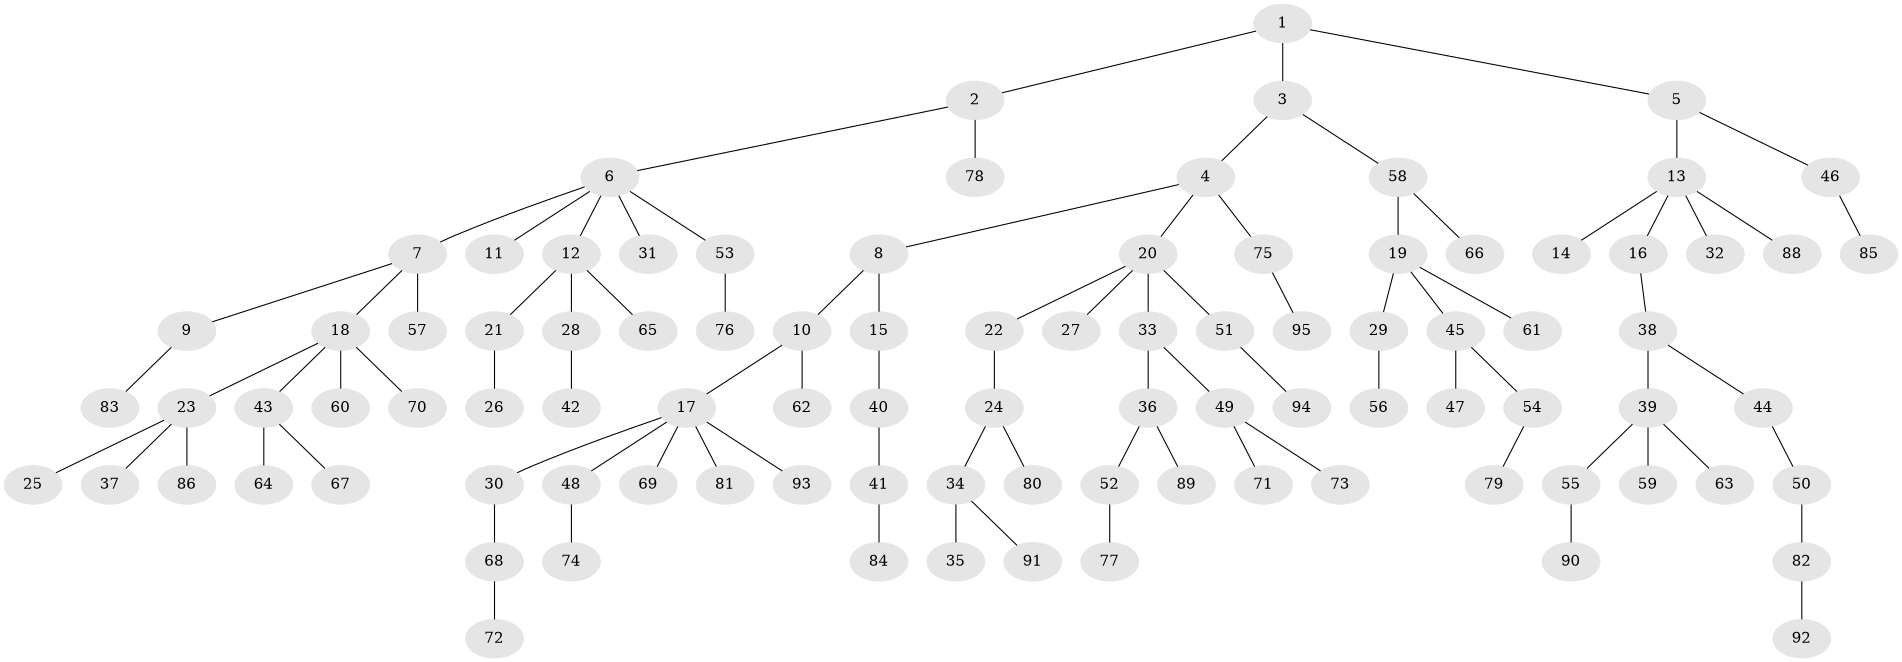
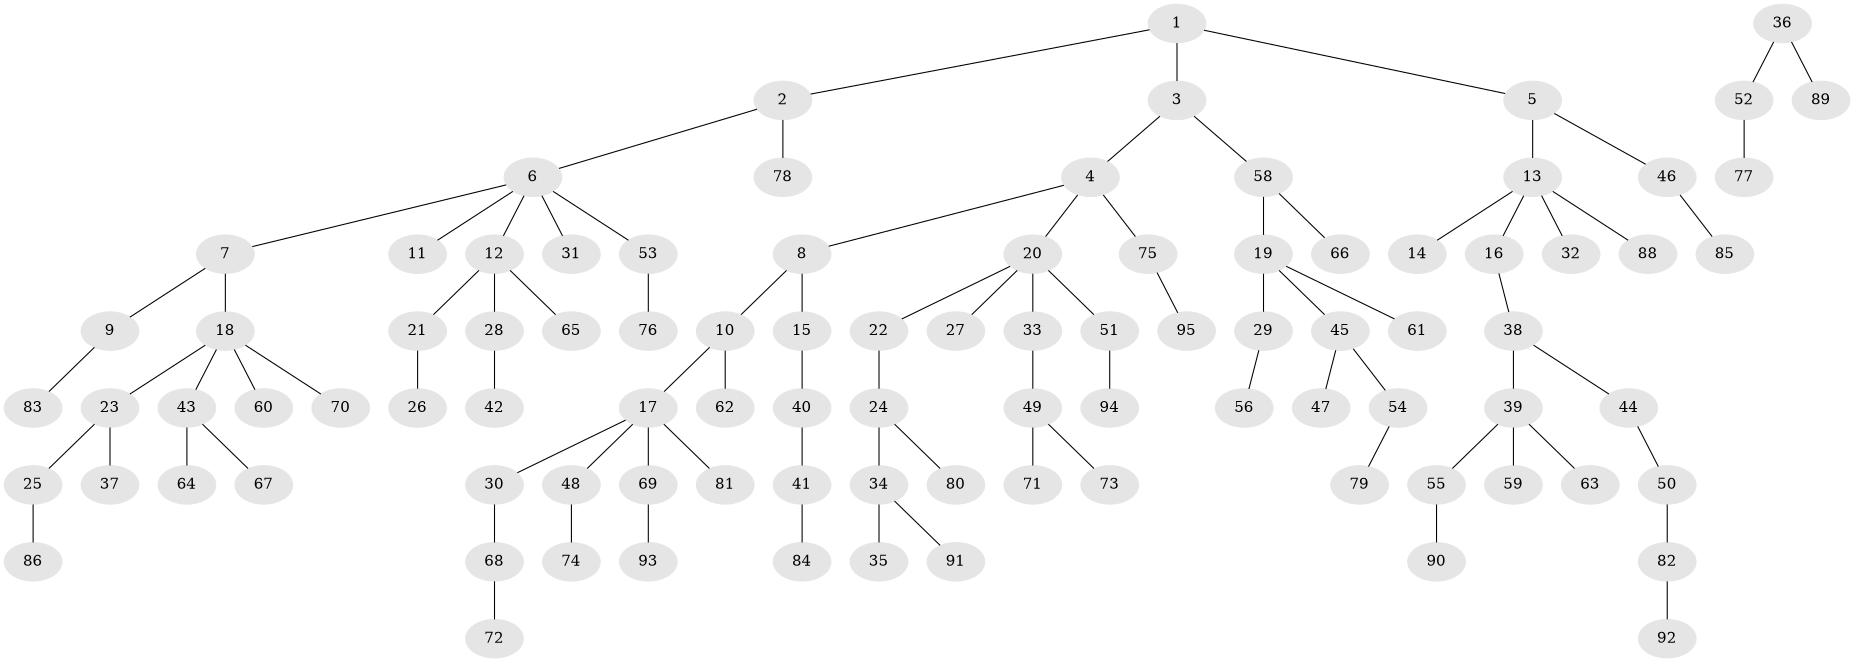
(418, 331) -> none
(1148, 370) -> none
(187, 447) -> (33, 523)
(745, 447) -> (648, 523)
